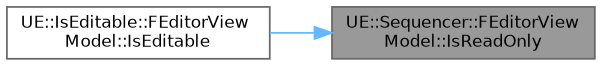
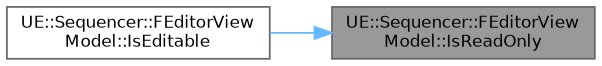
(138, 33) -> (138, 33)
